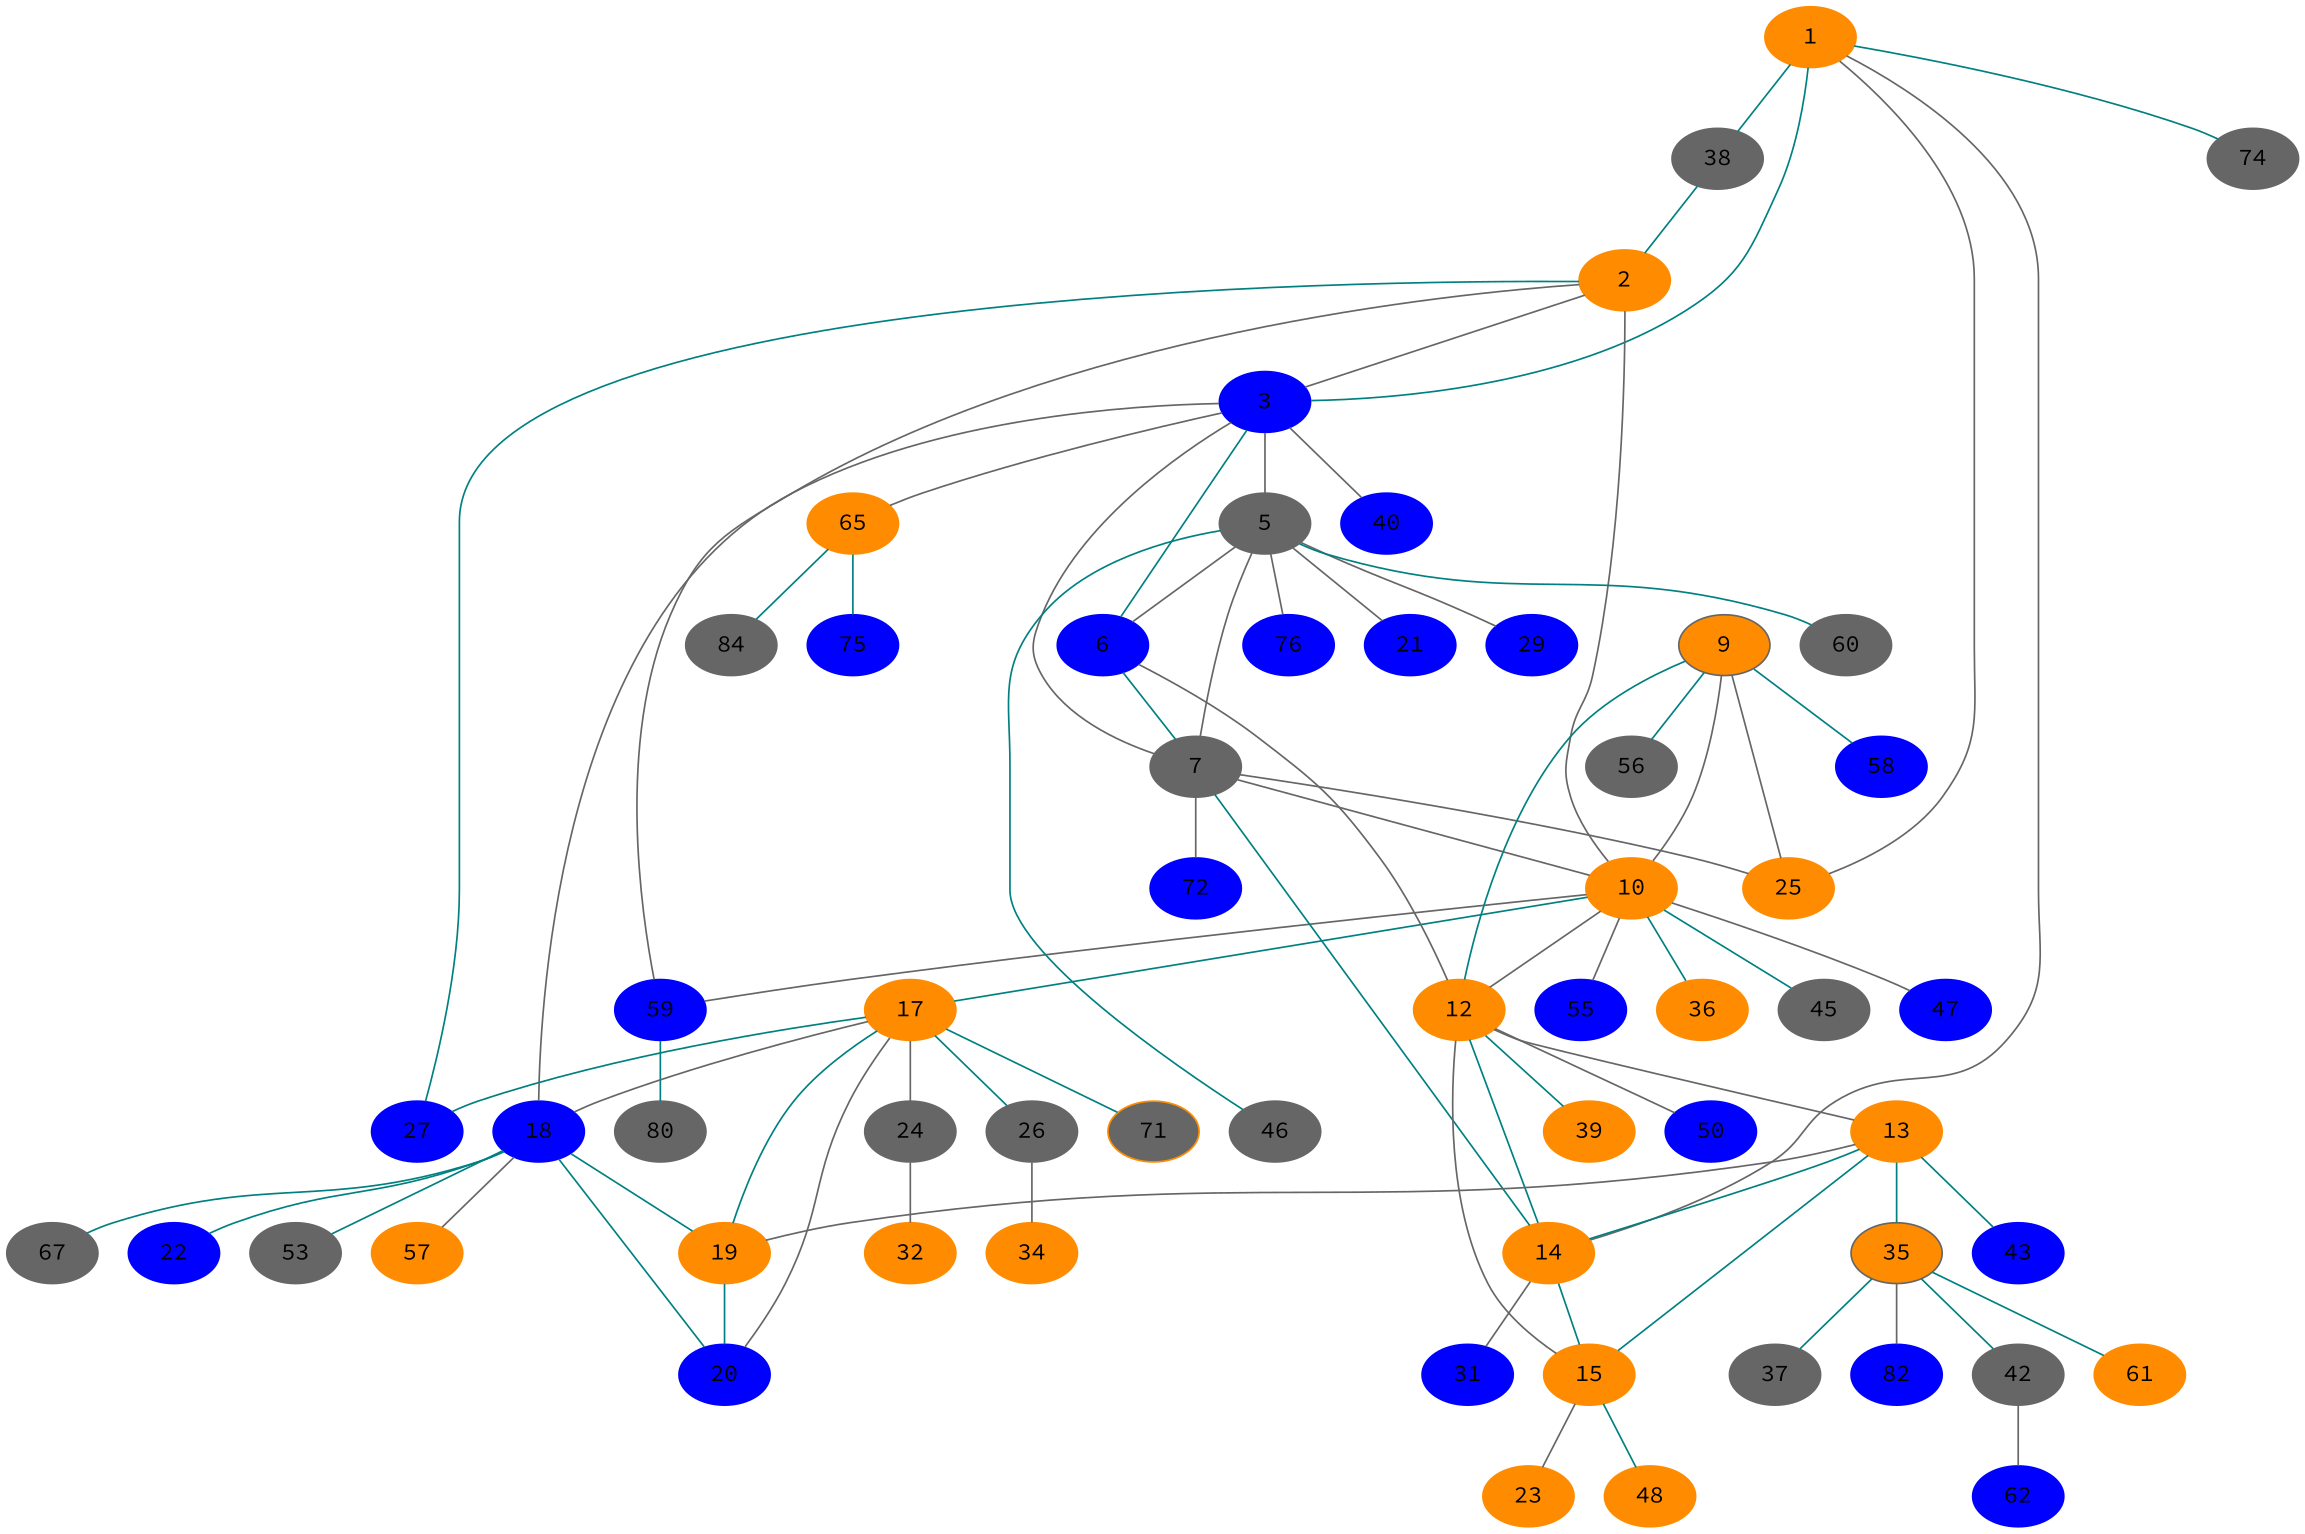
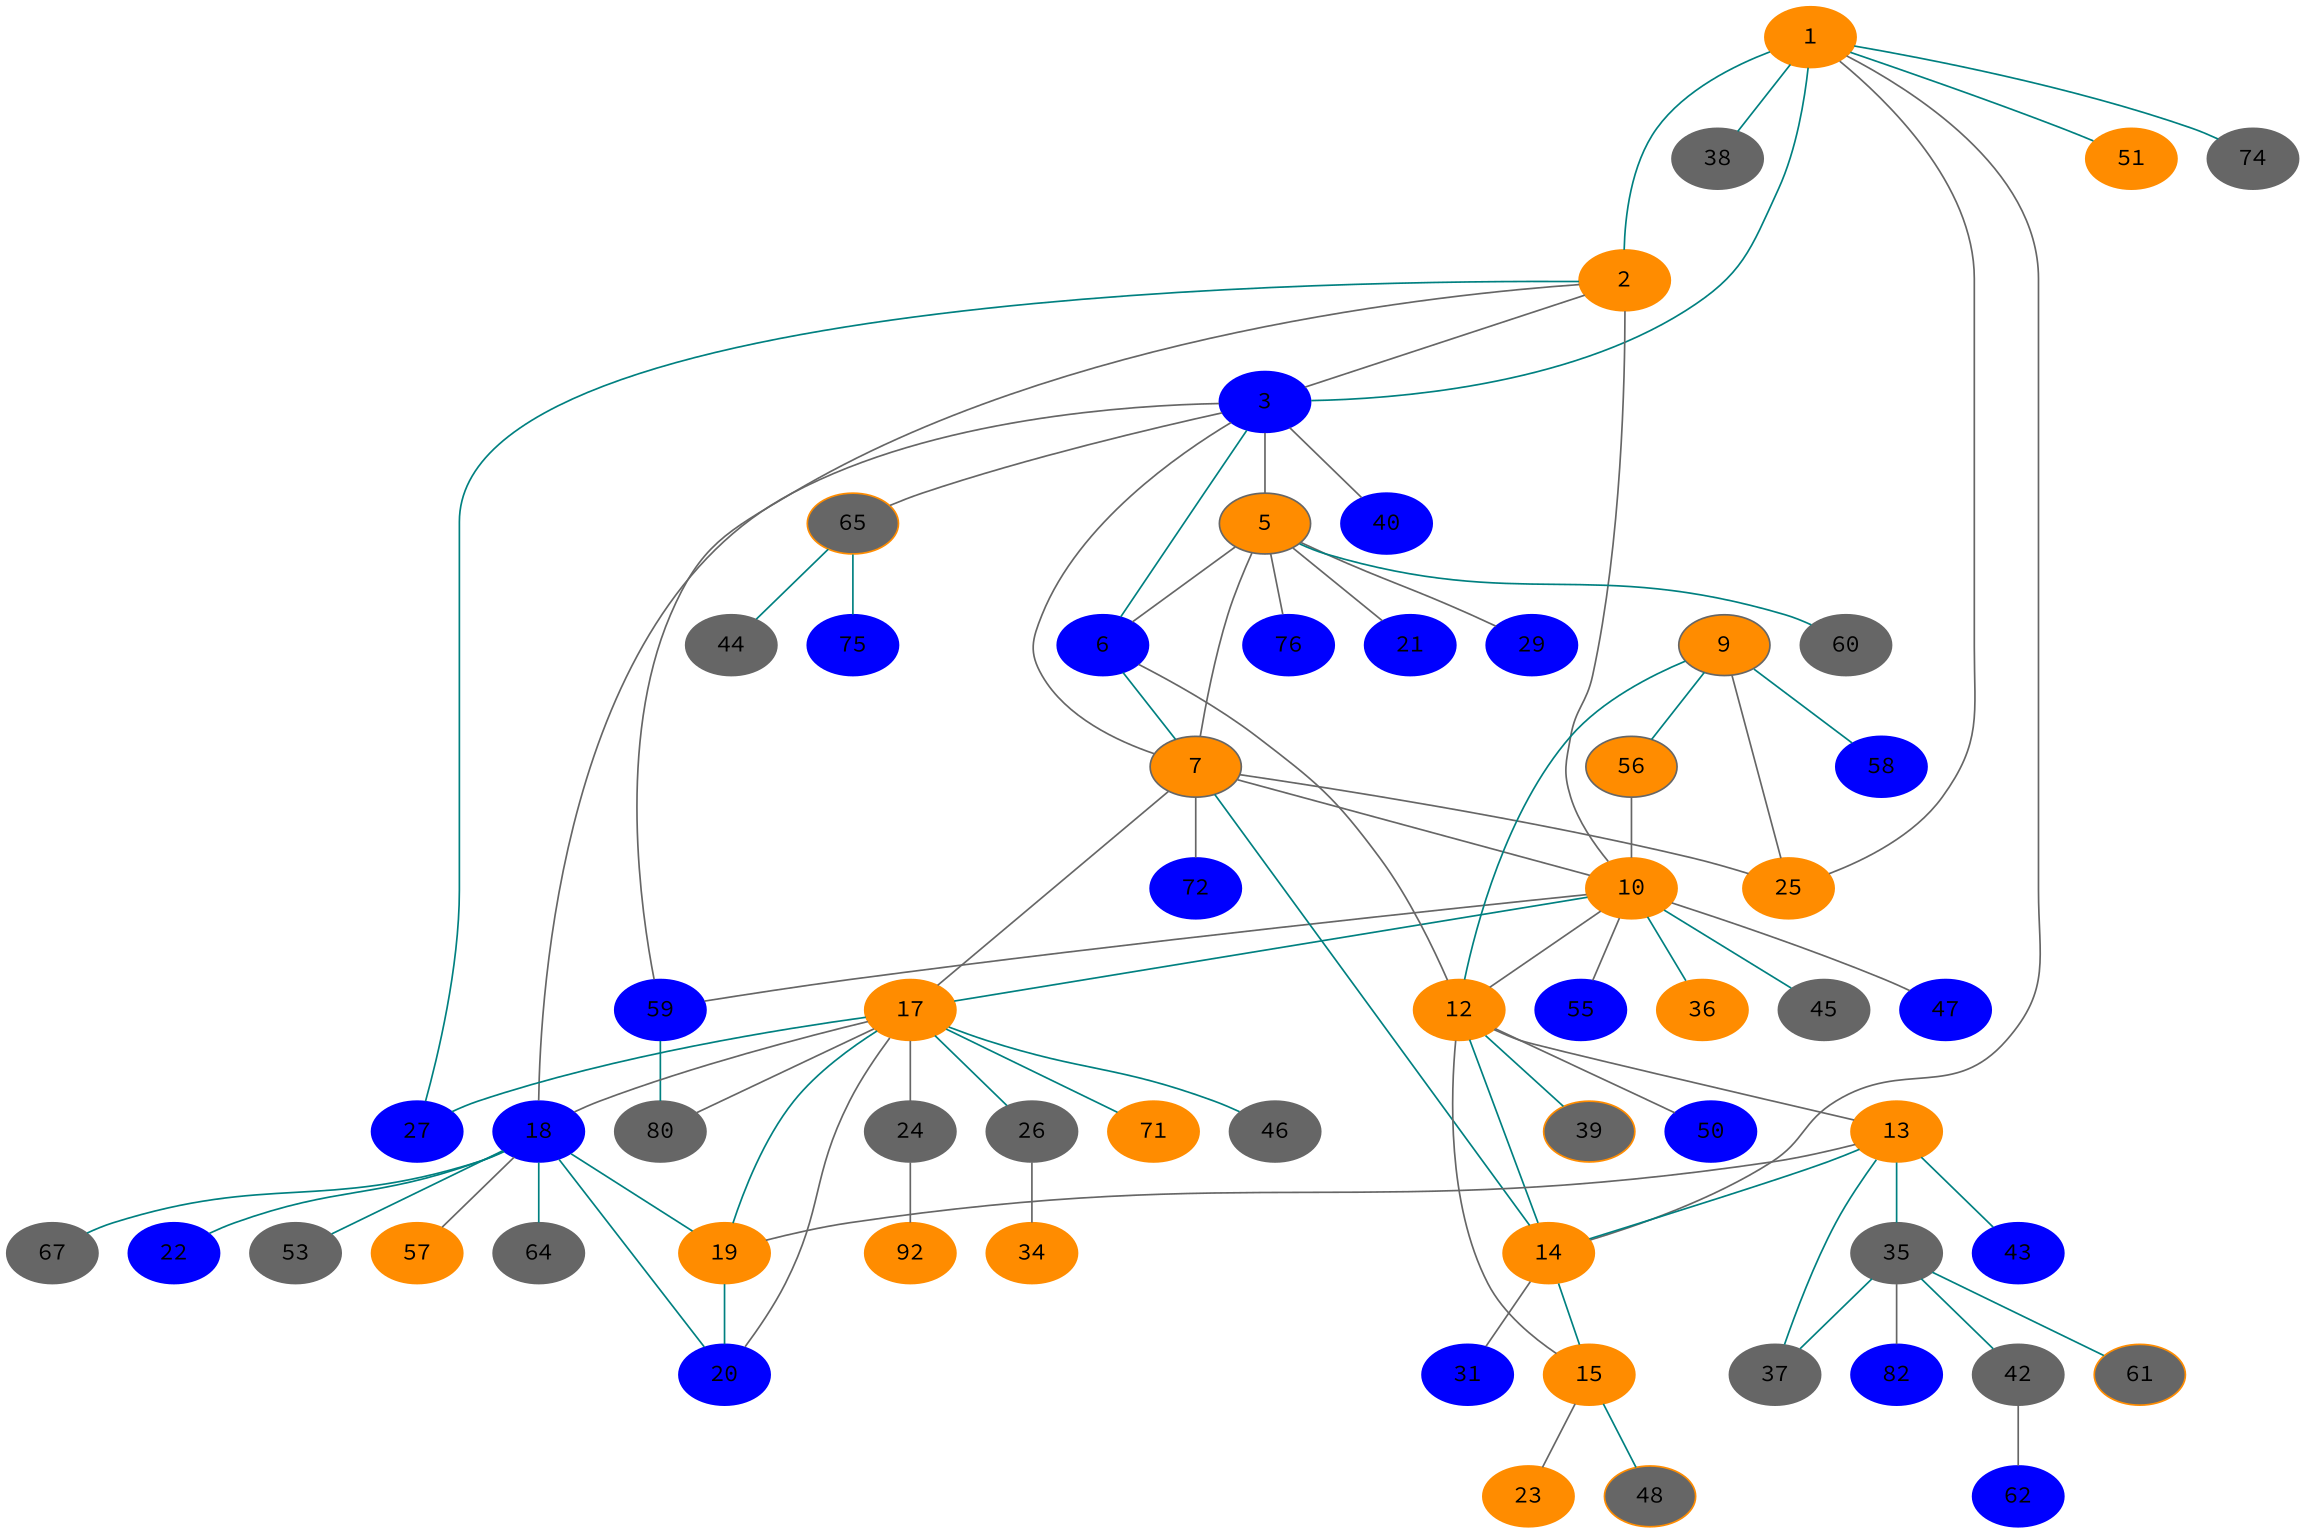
none -> (2131, 159)
(1671, 220) -> (1660, 124)
(853, 524) -> (853, 524)
(1265, 524) -> (1265, 524)
(731, 645) -> (731, 645)
(1196, 767) -> (1196, 767)
(1631, 767) -> (1631, 767)
(1701, 773) -> (1631, 828)
(1010, 811) -> (1095, 1068)
none -> (1053, 888)
none -> (785, 1071)
(1154, 1132) -> (1154, 1132)
(1589, 1132) -> (1589, 1132)
none -> (539, 1253)
(910, 1253) -> (910, 1253)
(1743, 1253) -> (1823, 1248)
(1897, 1253) -> (1897, 1253)
(2140, 1375) -> (2140, 1375)
(1650, 1496) -> (1650, 1496)
